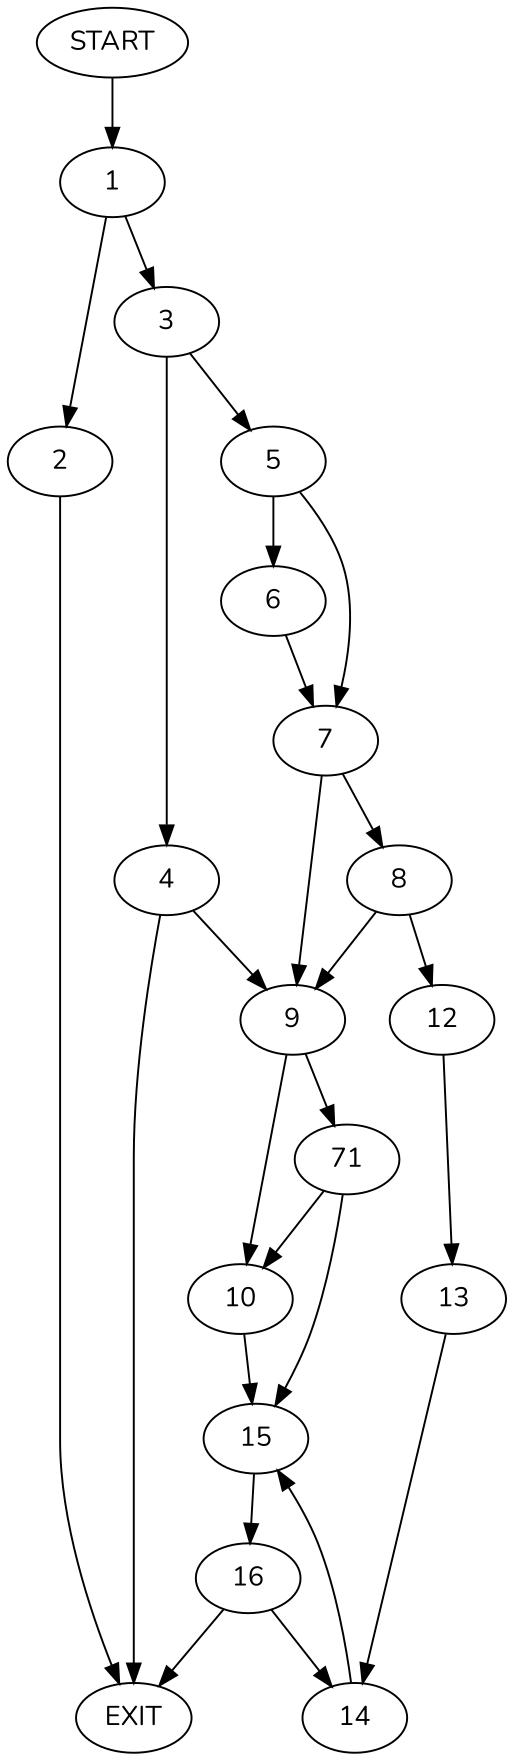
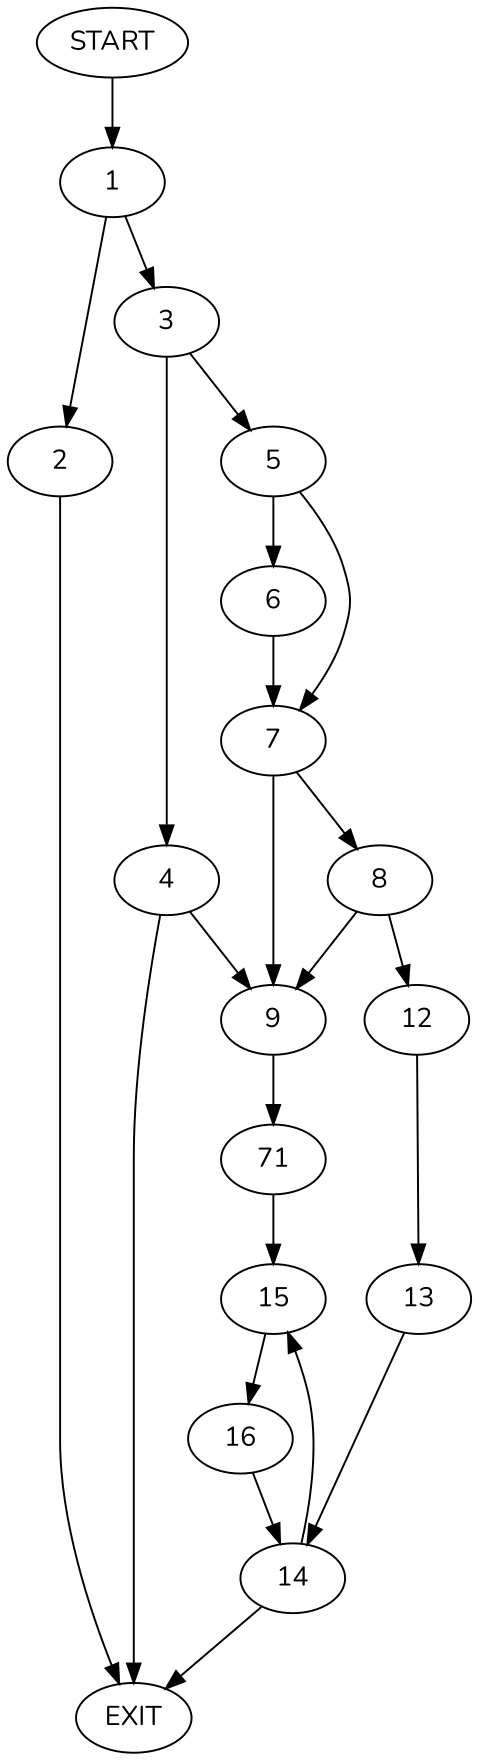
(240, 1299) -> none
(198, 1640) -> (221, 1641)
